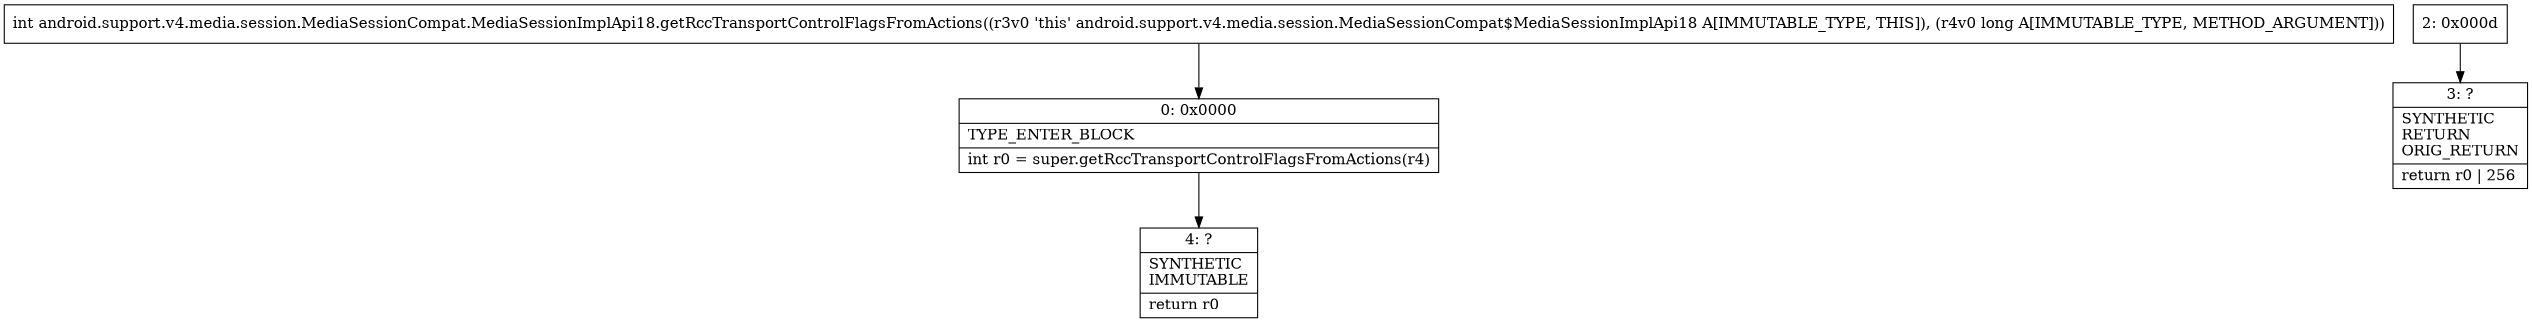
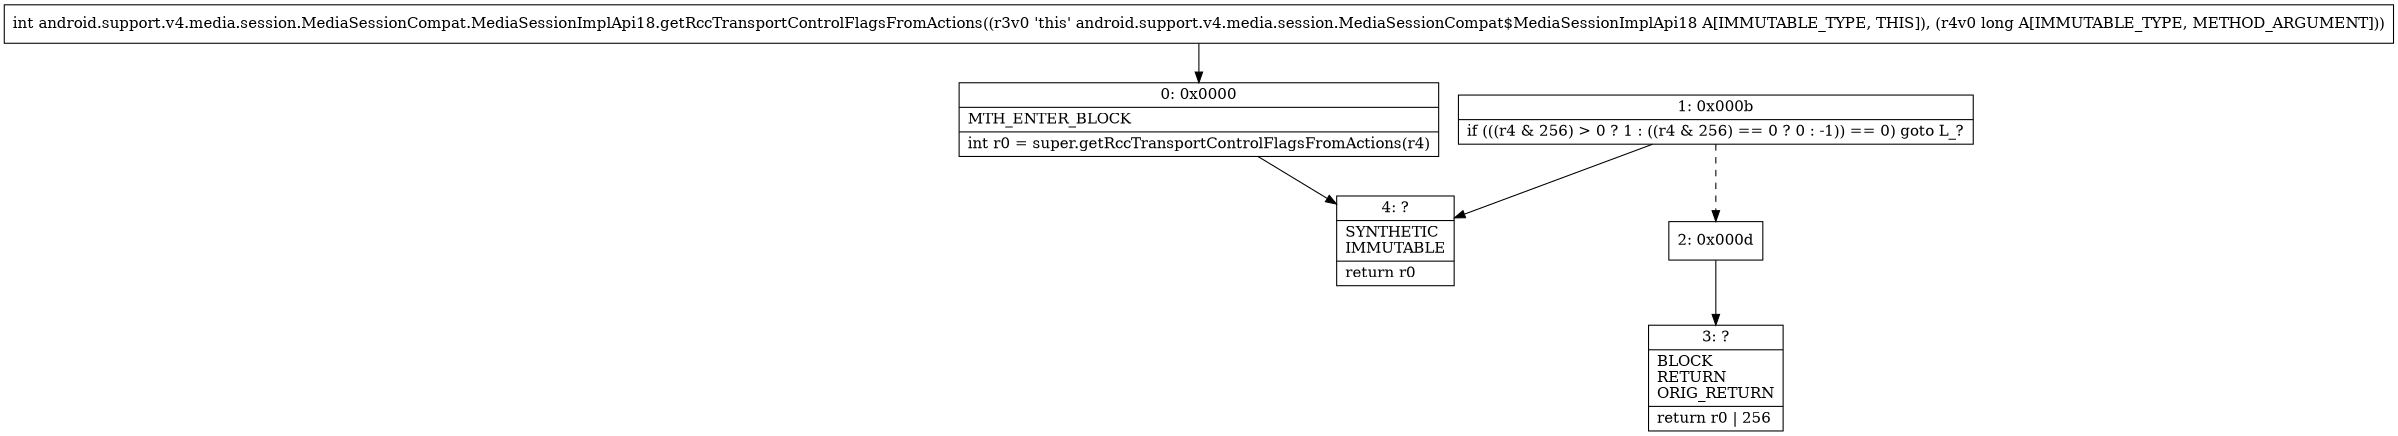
(2449, 119) -> (1685, 362)
none -> (1716, 120)
(1052, 135) -> (1050, 119)
